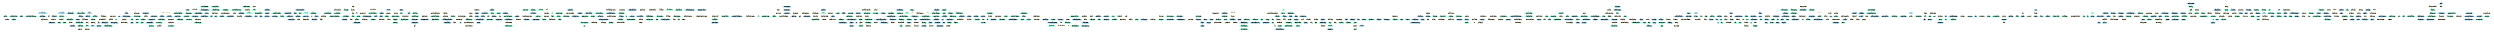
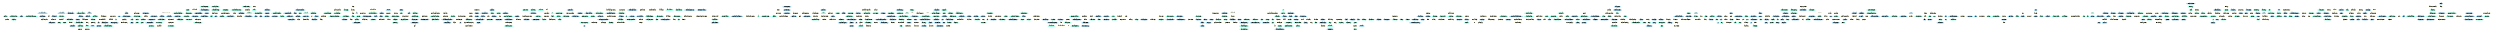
(950, 20) -> (950, 20)
